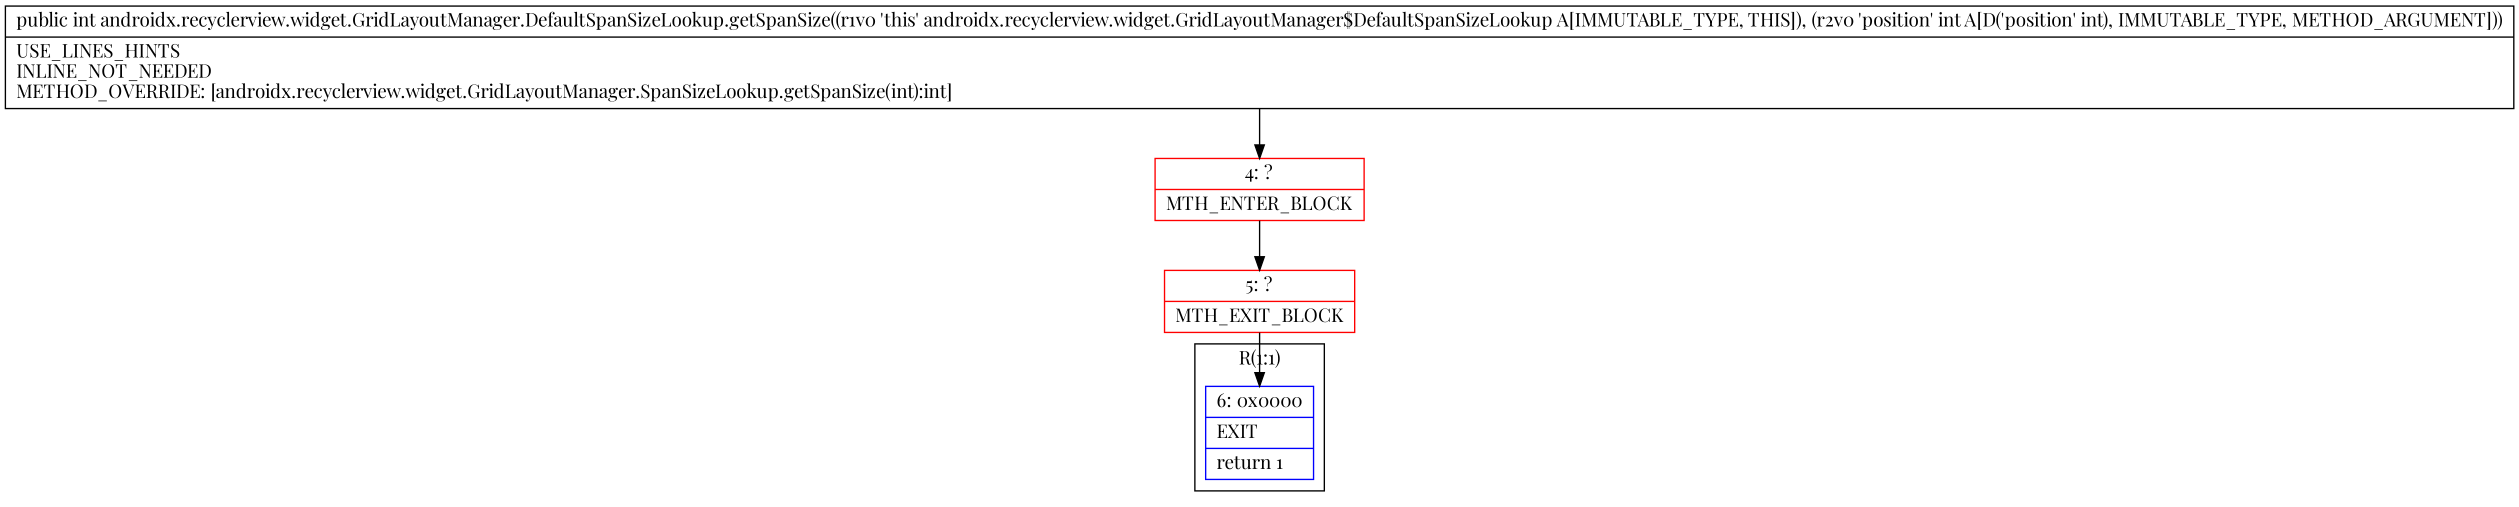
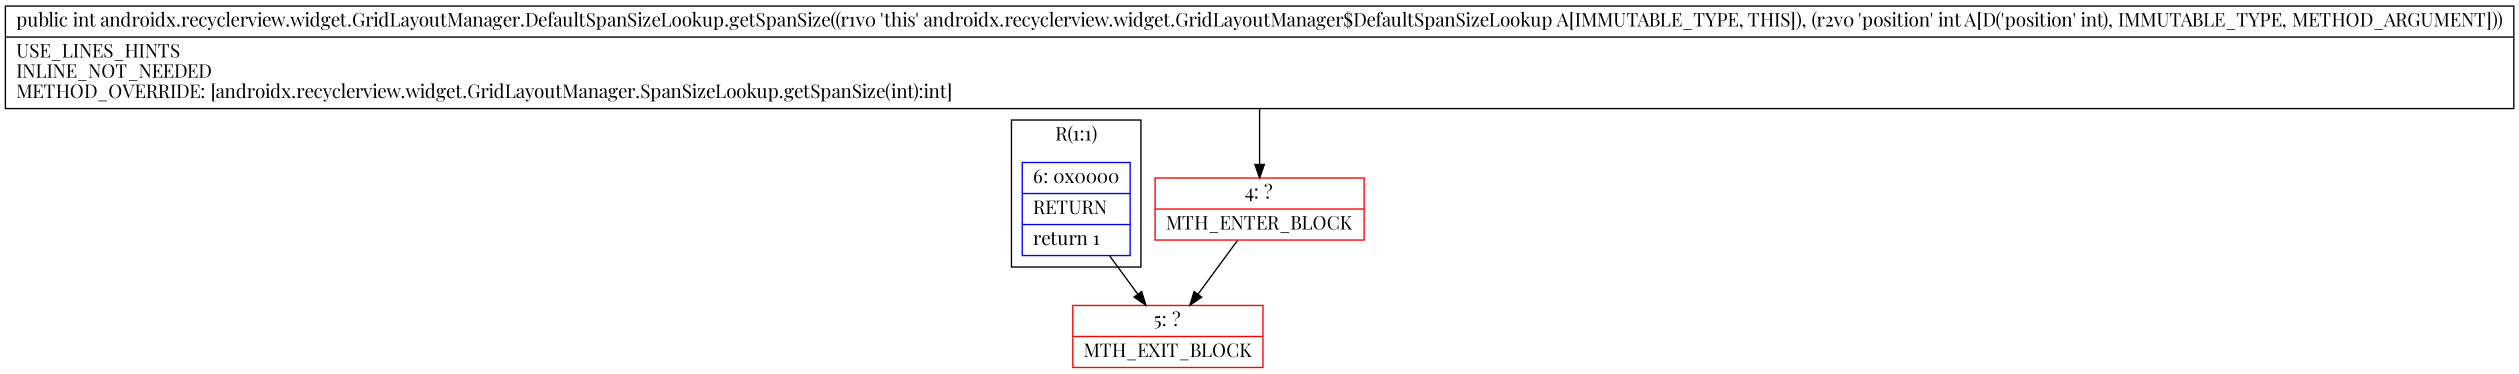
(1260, 353) -> (1124, 276)
(1237, 432) -> (1070, 208)
